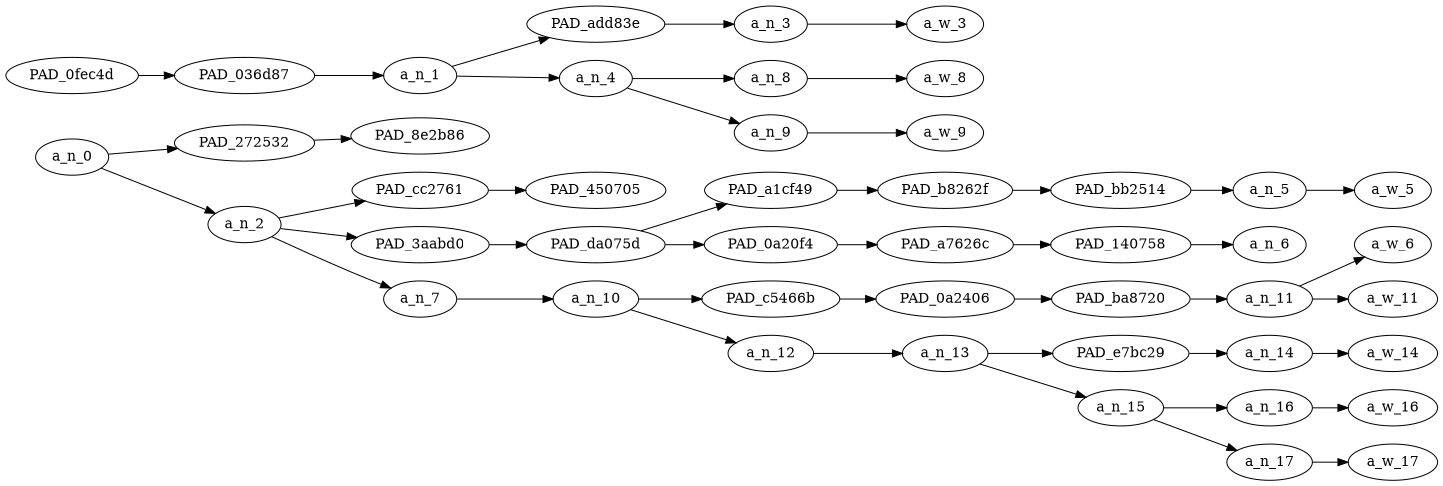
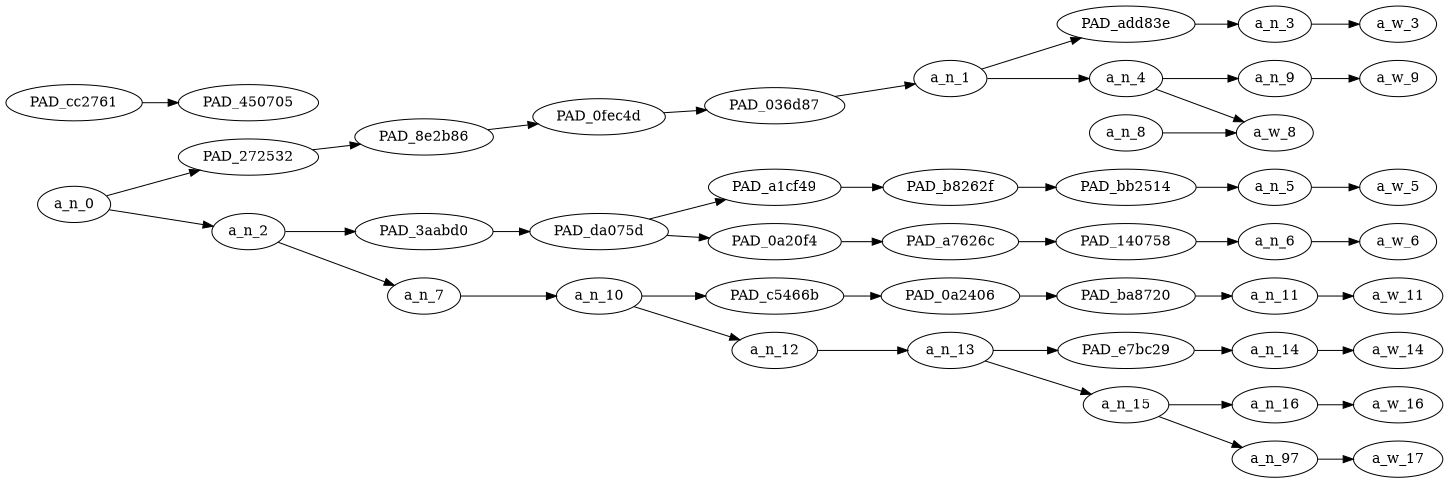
(678, 79) -> (1195, 104)
none -> (508, 127)
(317, 210) -> none
(1327, 274) -> (1330, 242)
(1270, 462) -> (1275, 459)
